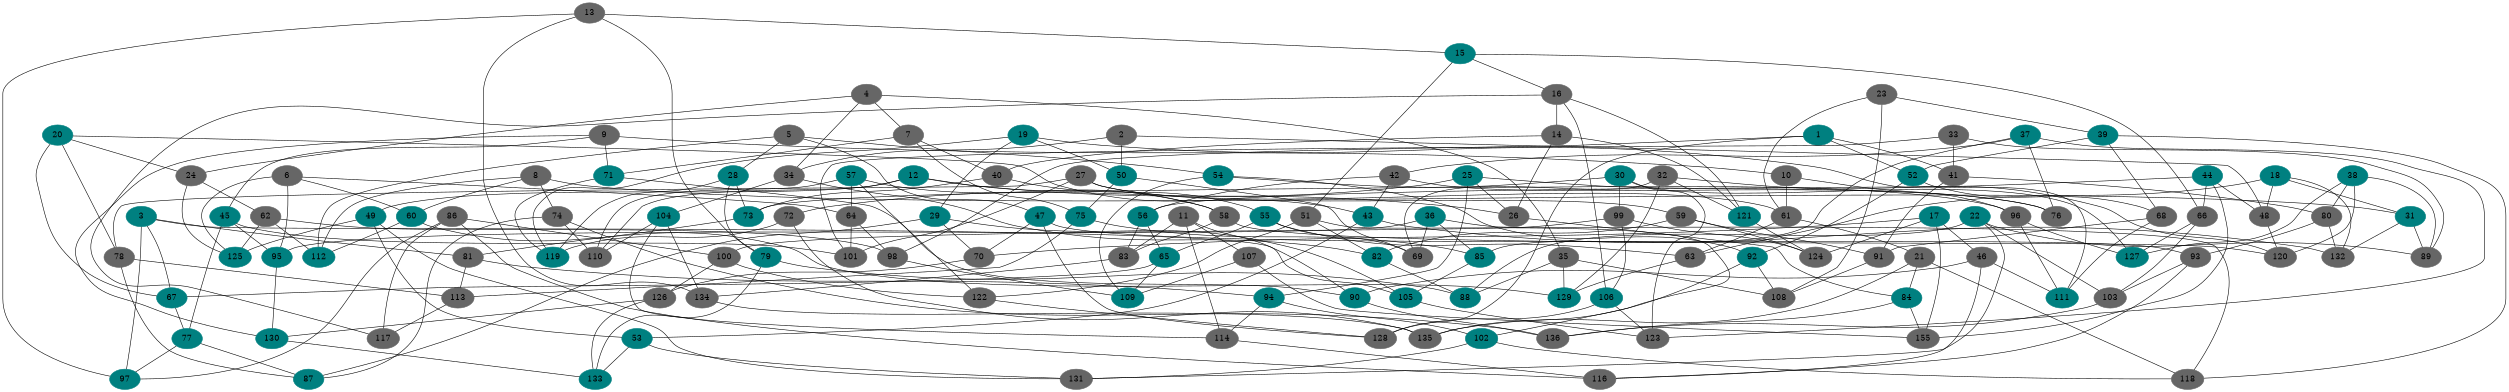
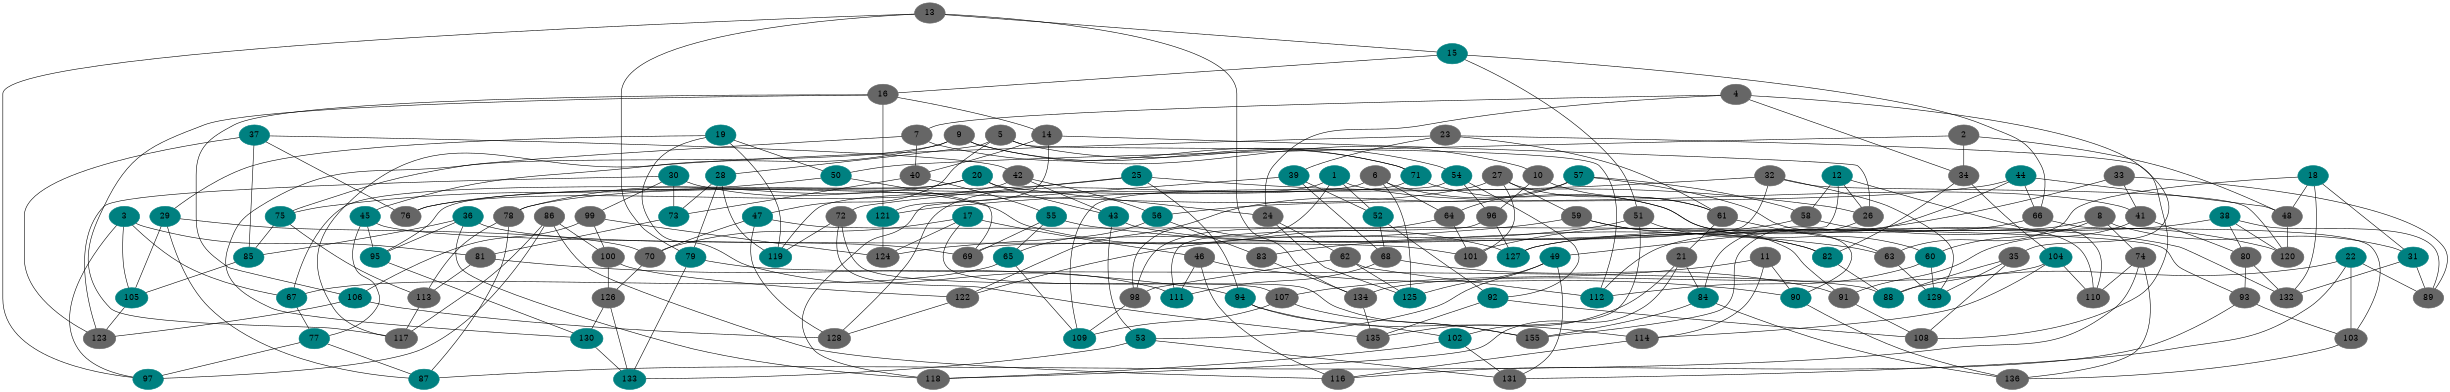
none -> (602, 166)
(1154, 237) -> none
none -> (985, 282)
